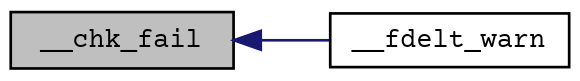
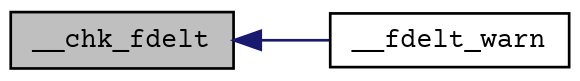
(122, 40) -> (122, 40)
